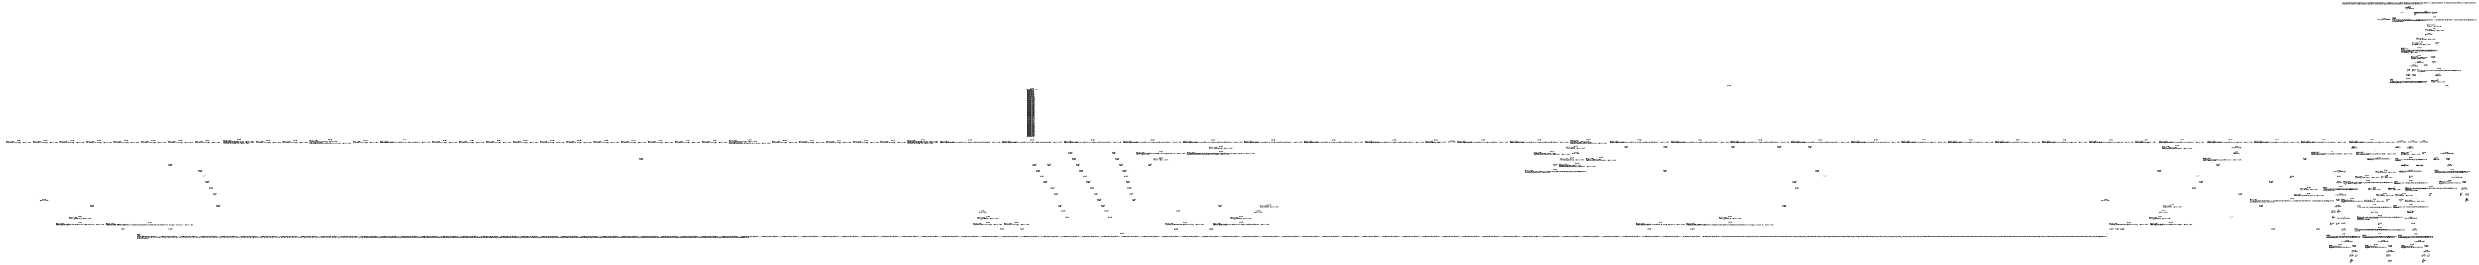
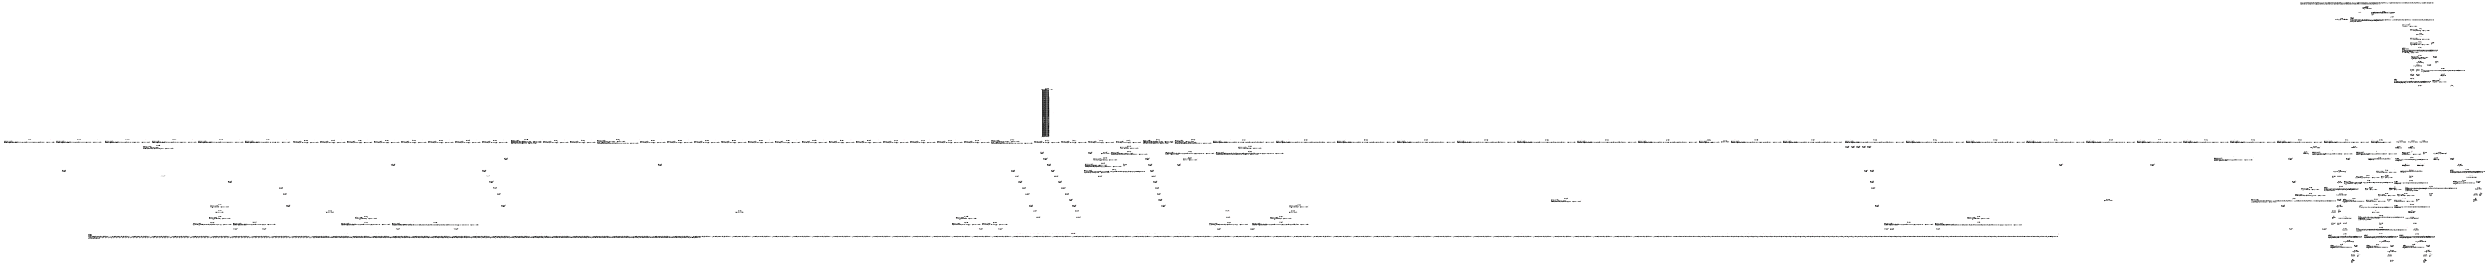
none -> (1100, 177)
